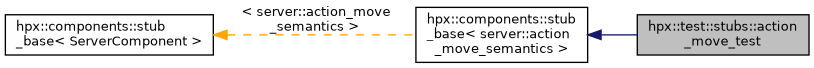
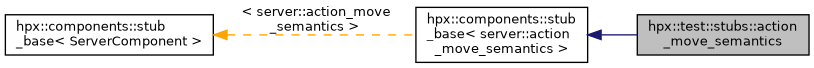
(723, 35) -> (723, 35)
